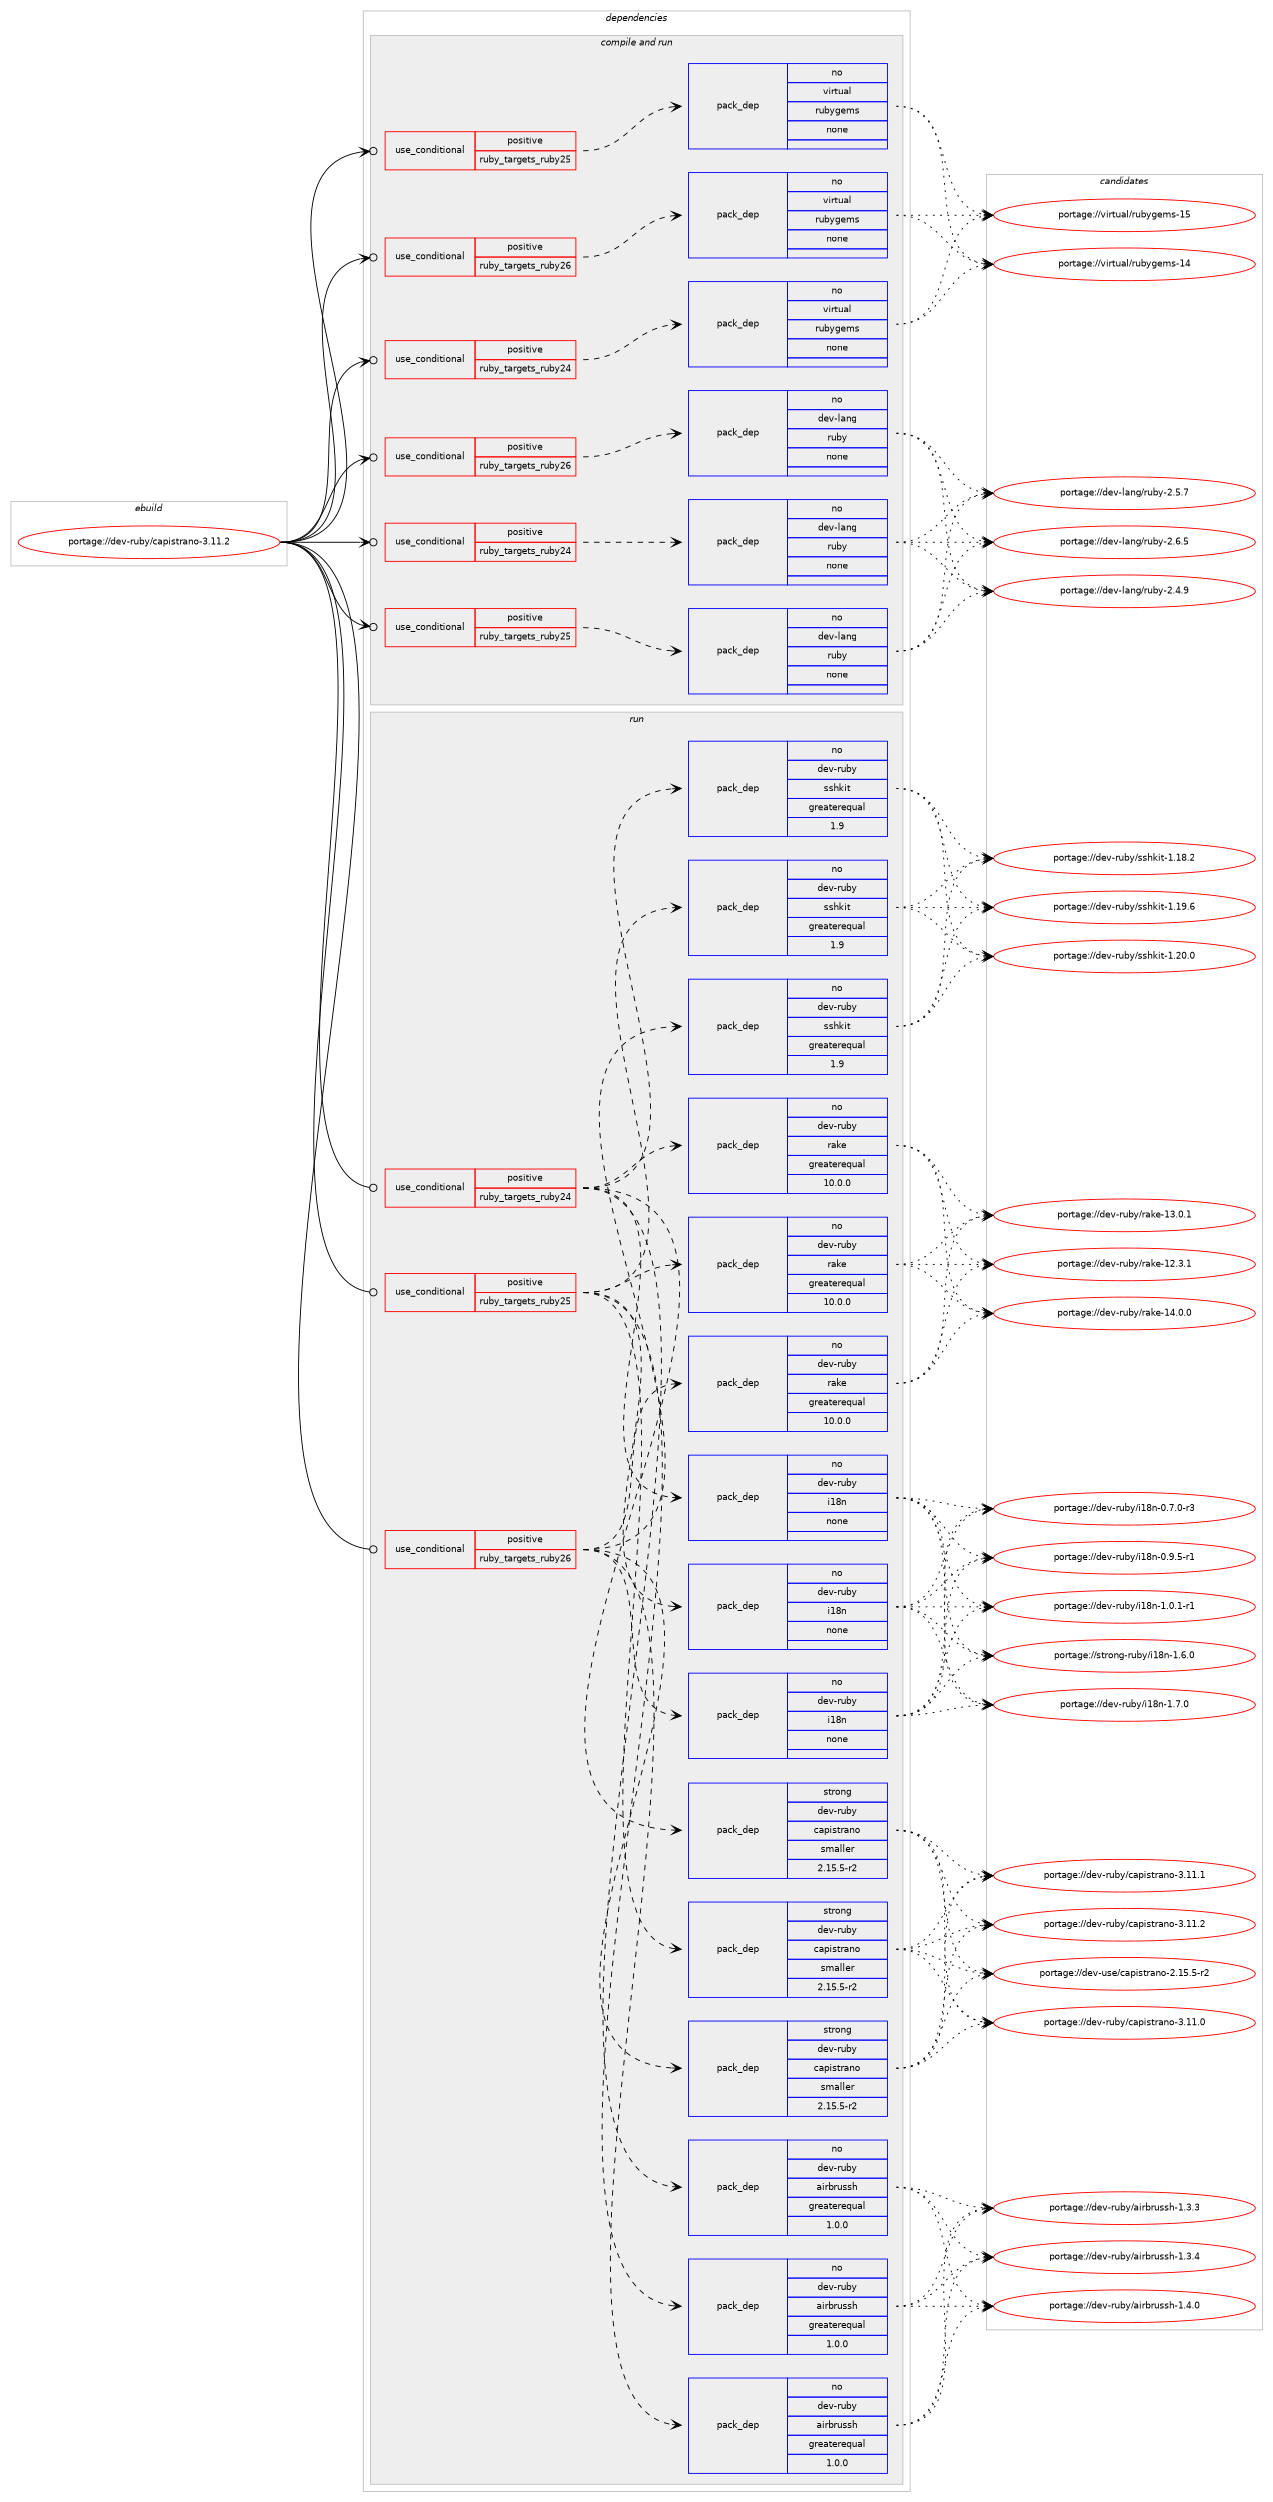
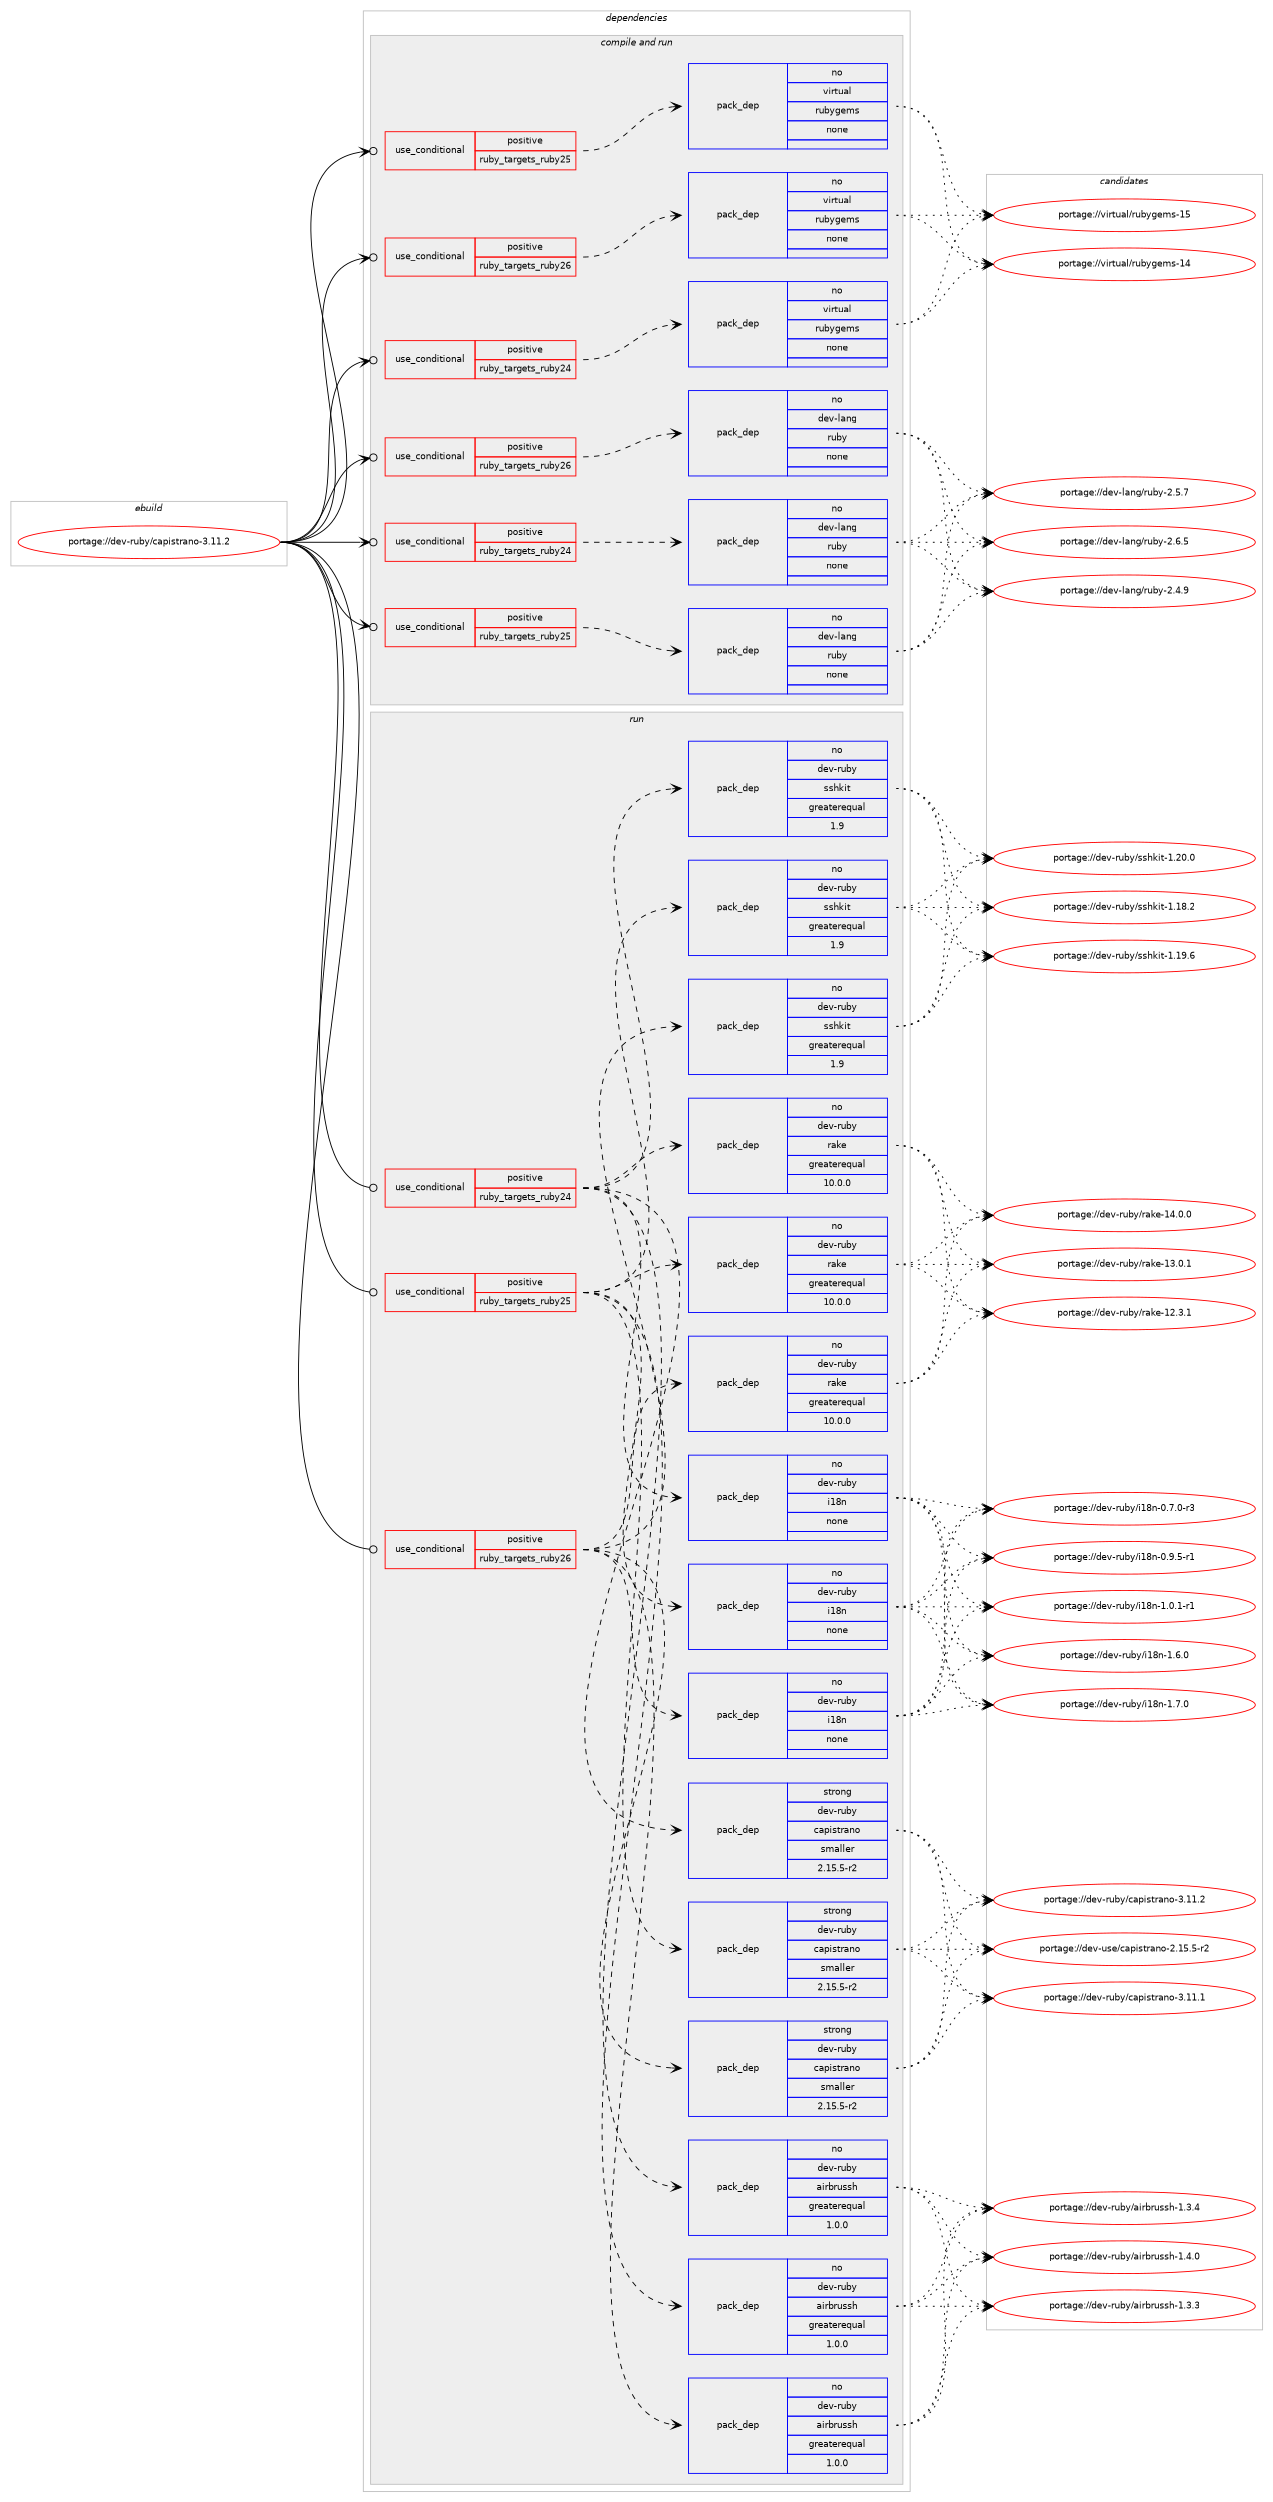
(1125, 1656) -> (1125, 1656)
(1125, 2023) -> none
